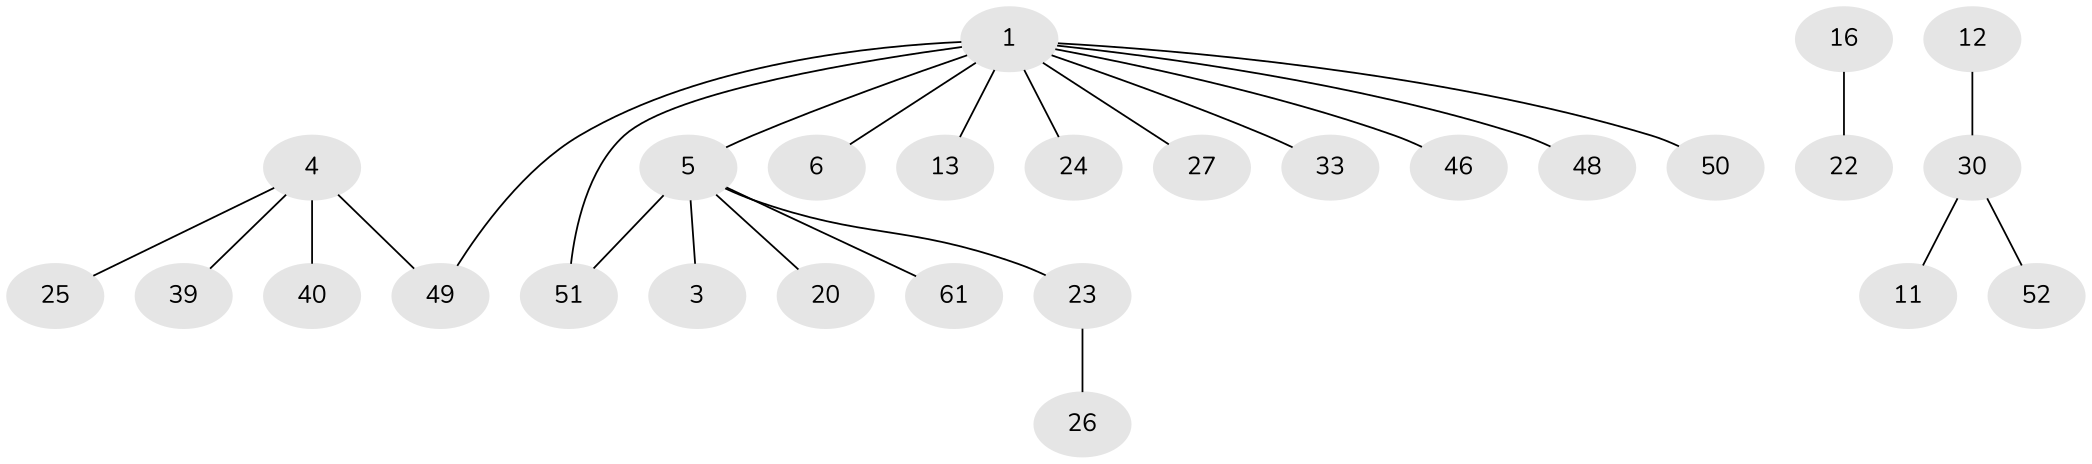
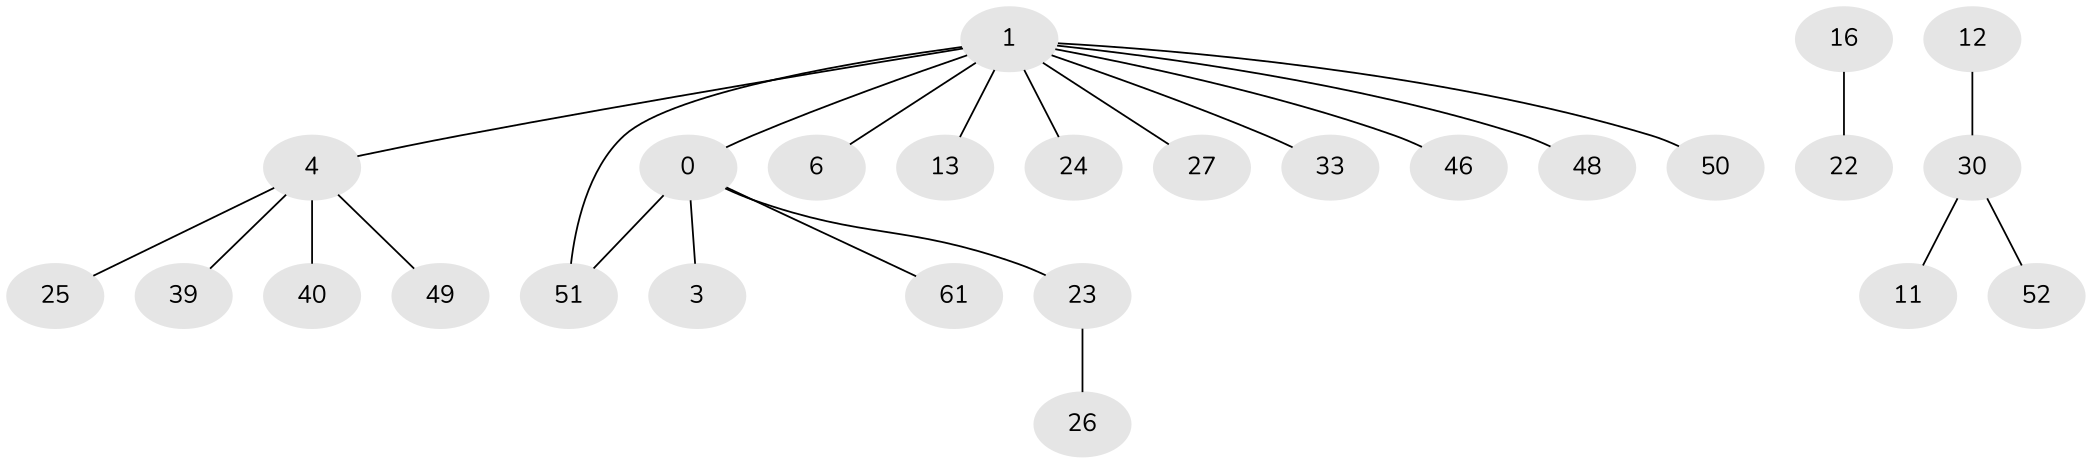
(678, 91) -> (660, 100)
(688, 168) -> (688, 168)
(826, 296) -> none
